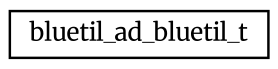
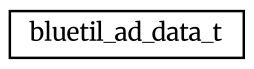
(139, 34) -> (127, 34)
